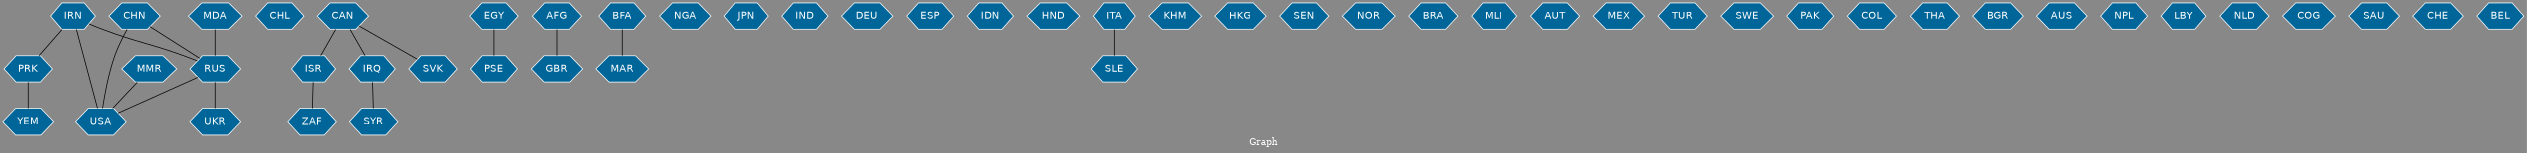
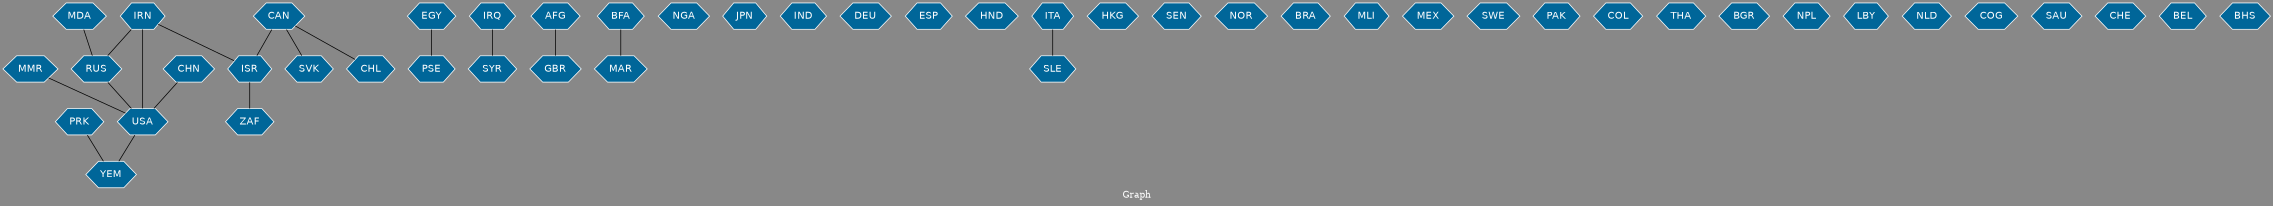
(990, 16) -> none
(1175, 16) -> none
(1555, 16) -> none
(1683, 16) -> none
(2062, 16) -> none
none -> (2245, 16)
(51, 43) -> (196, 43)
(175, 43) -> none
(358, 43) -> (325, 43)
(215, 122) -> none
none -> (127, 148)
